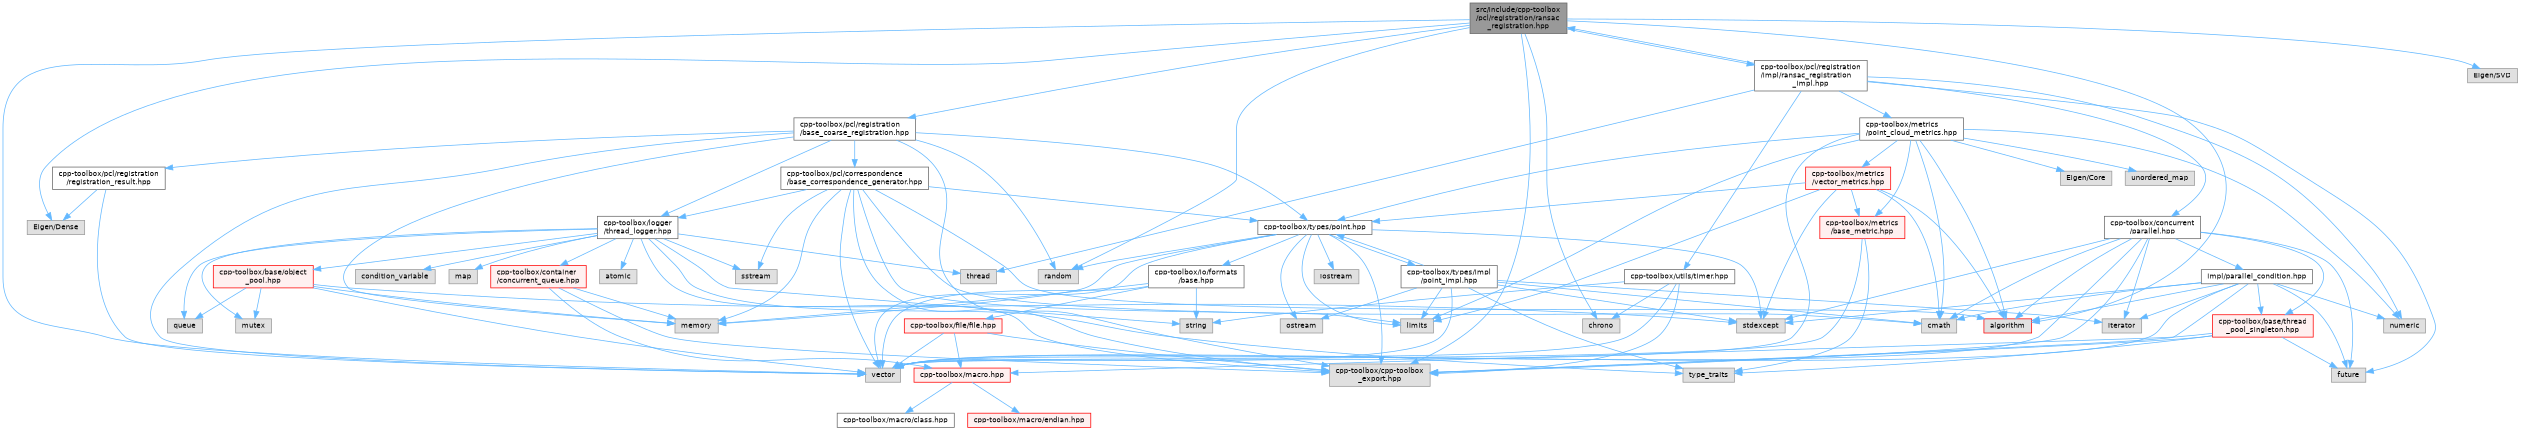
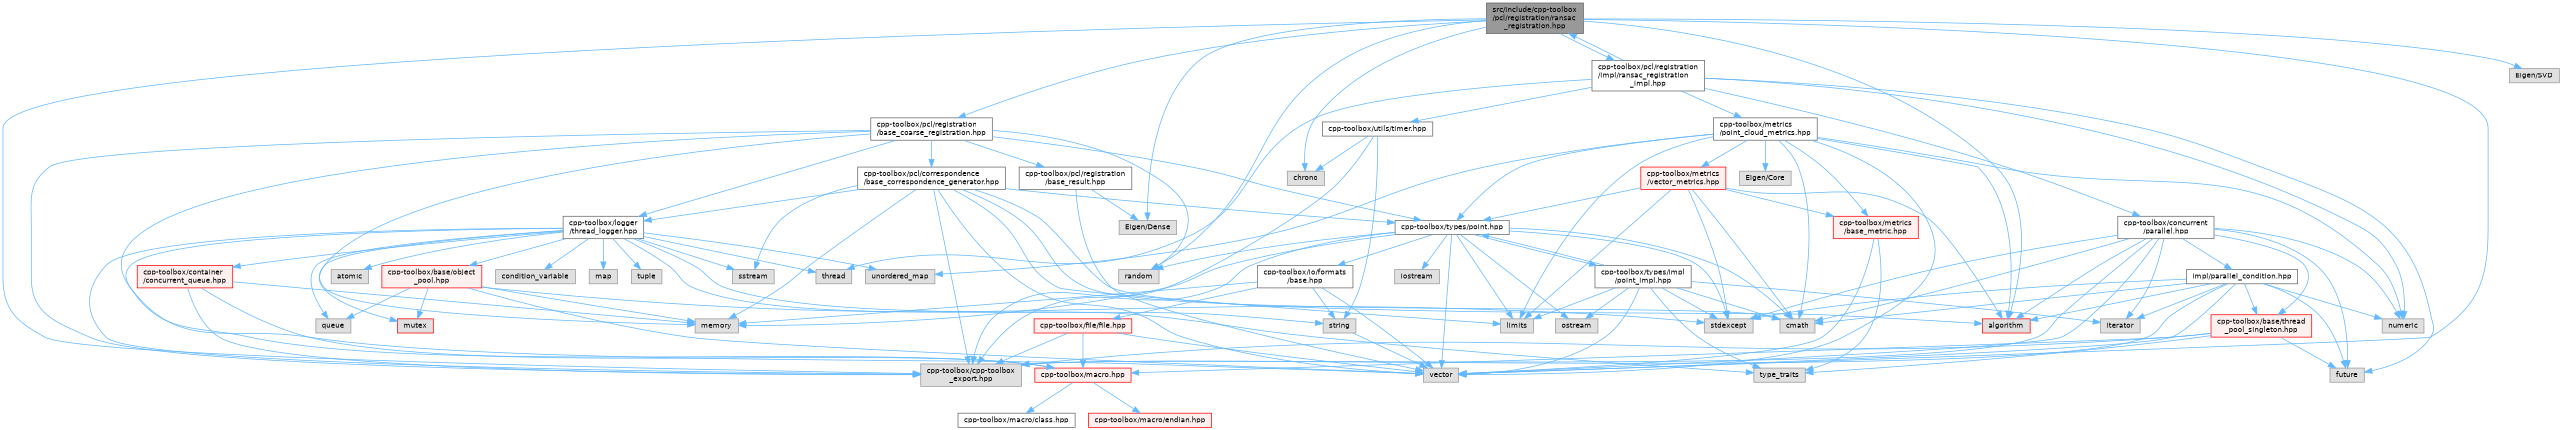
(109, 178) -> (1075, 178)
none -> (2317, 247)
none -> (757, 248)
none -> (1692, 256)
none -> (647, 277)
(254, 326) -> (415, 326)
none -> (351, 350)
(1302, 357) -> (1387, 349)
